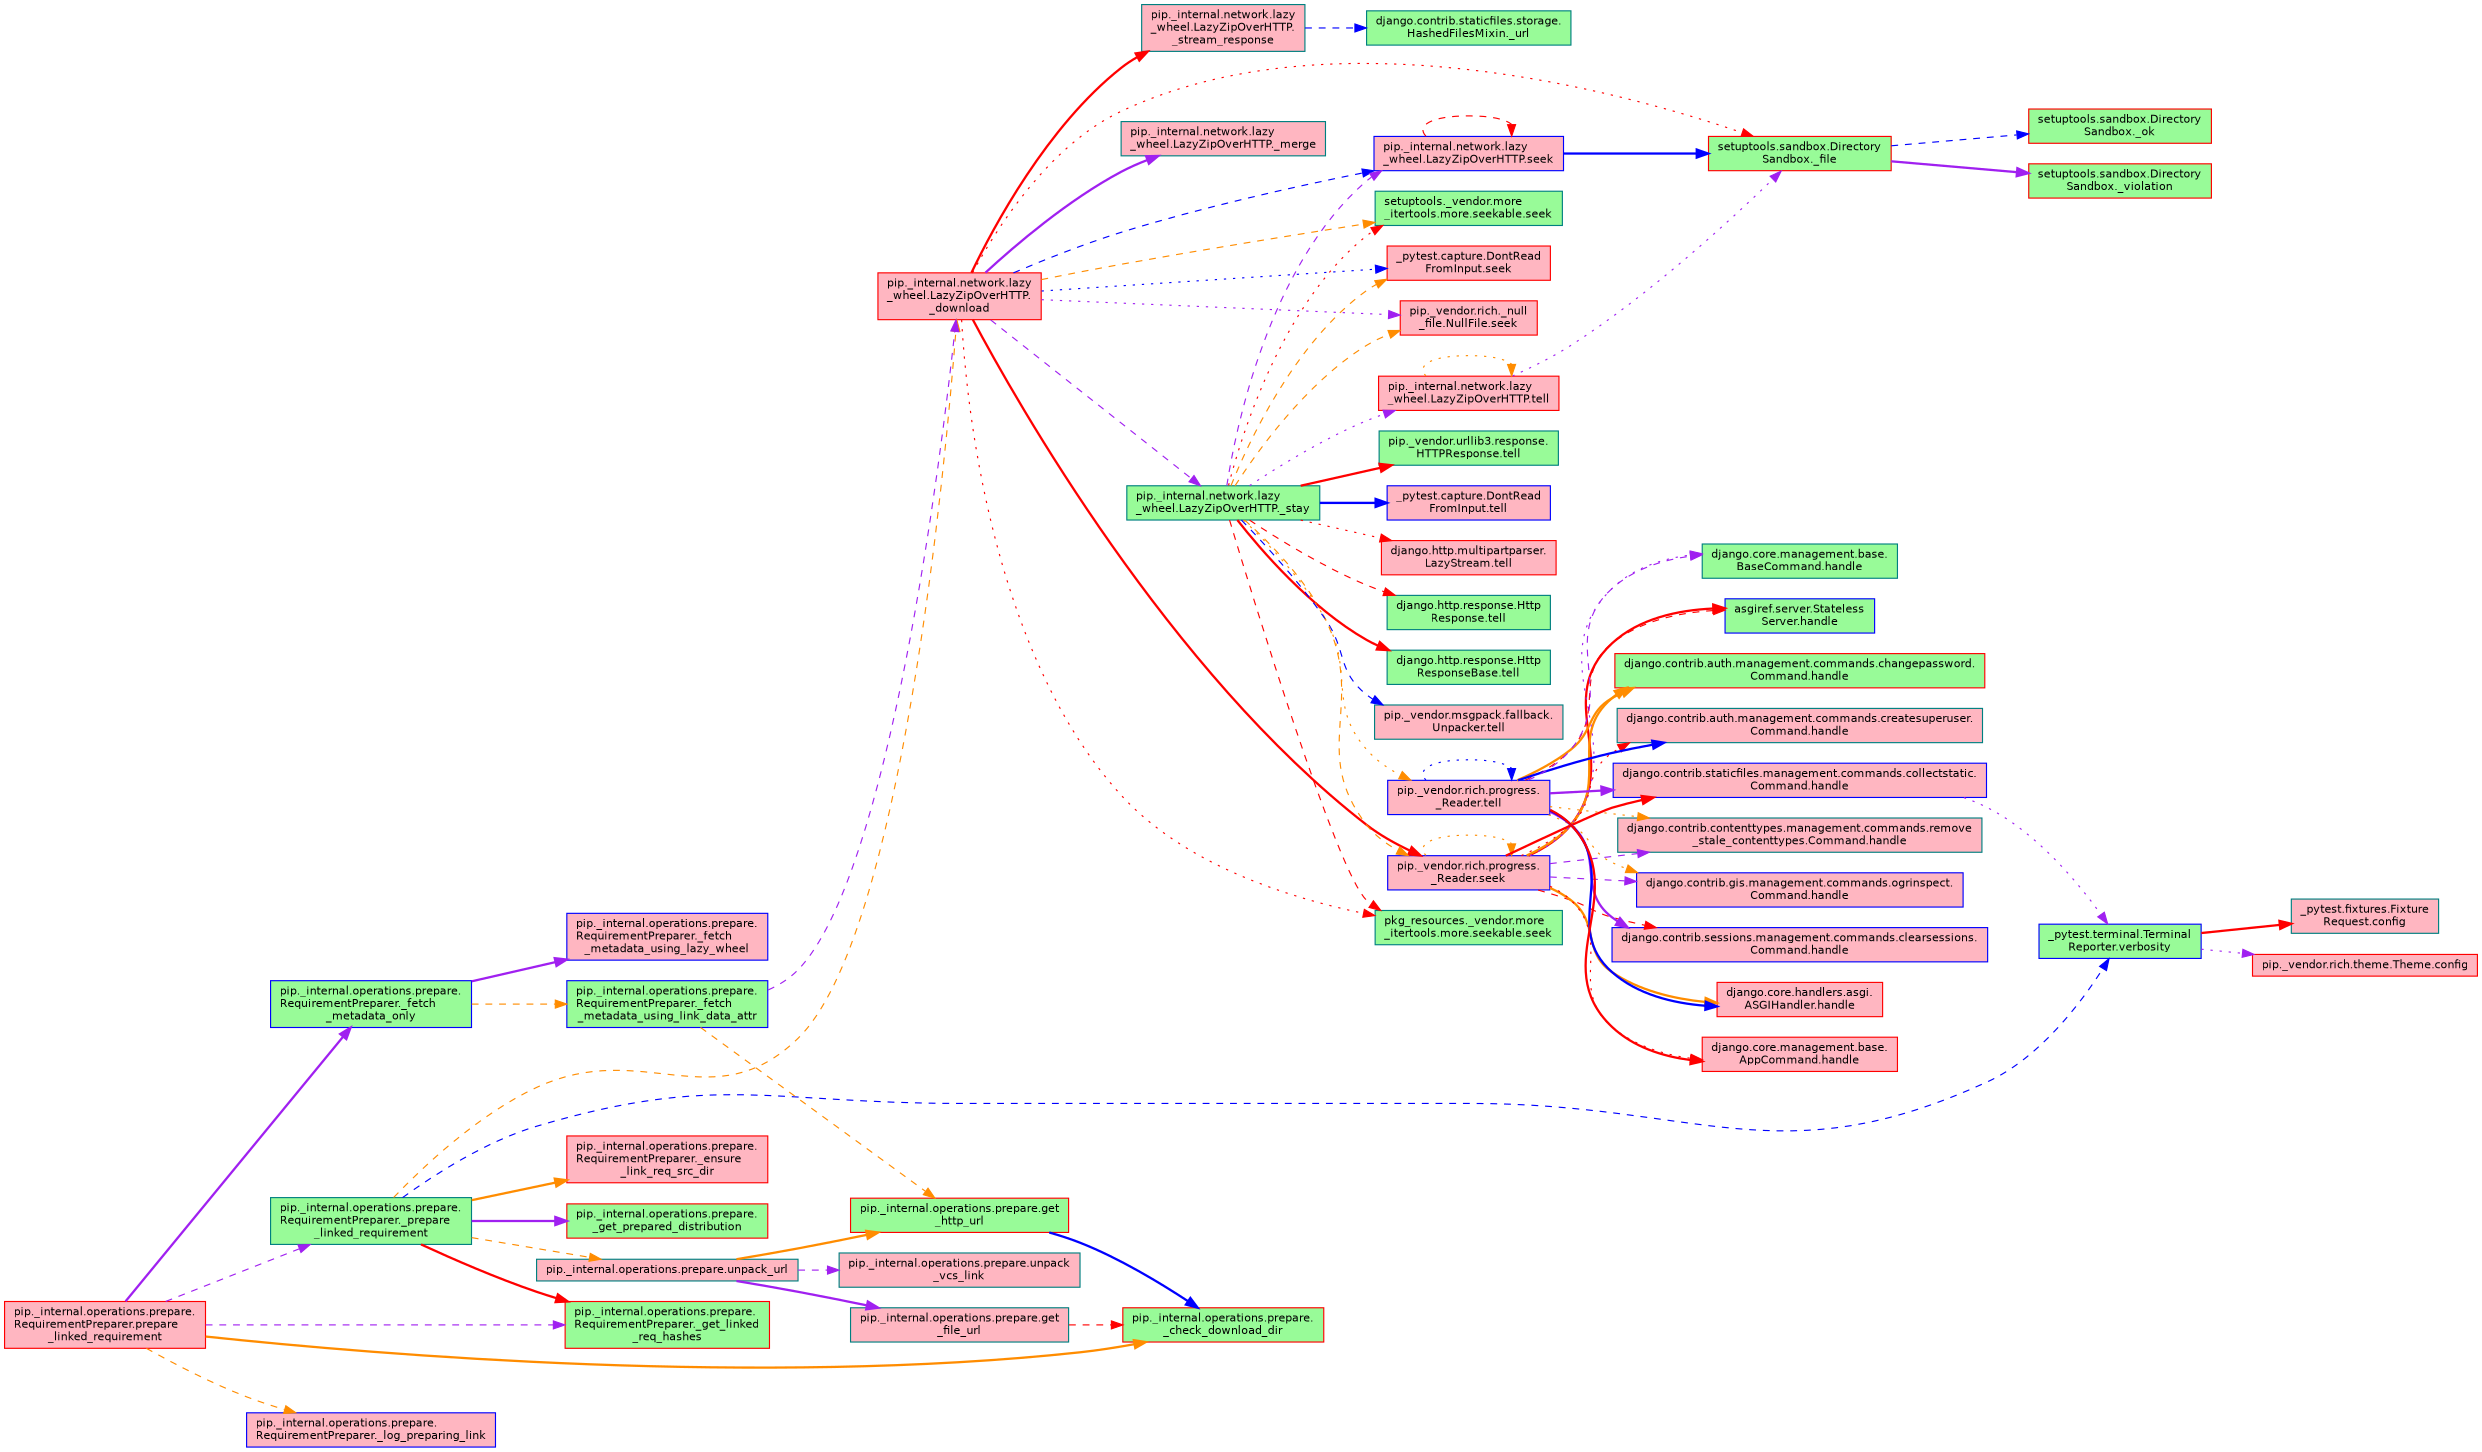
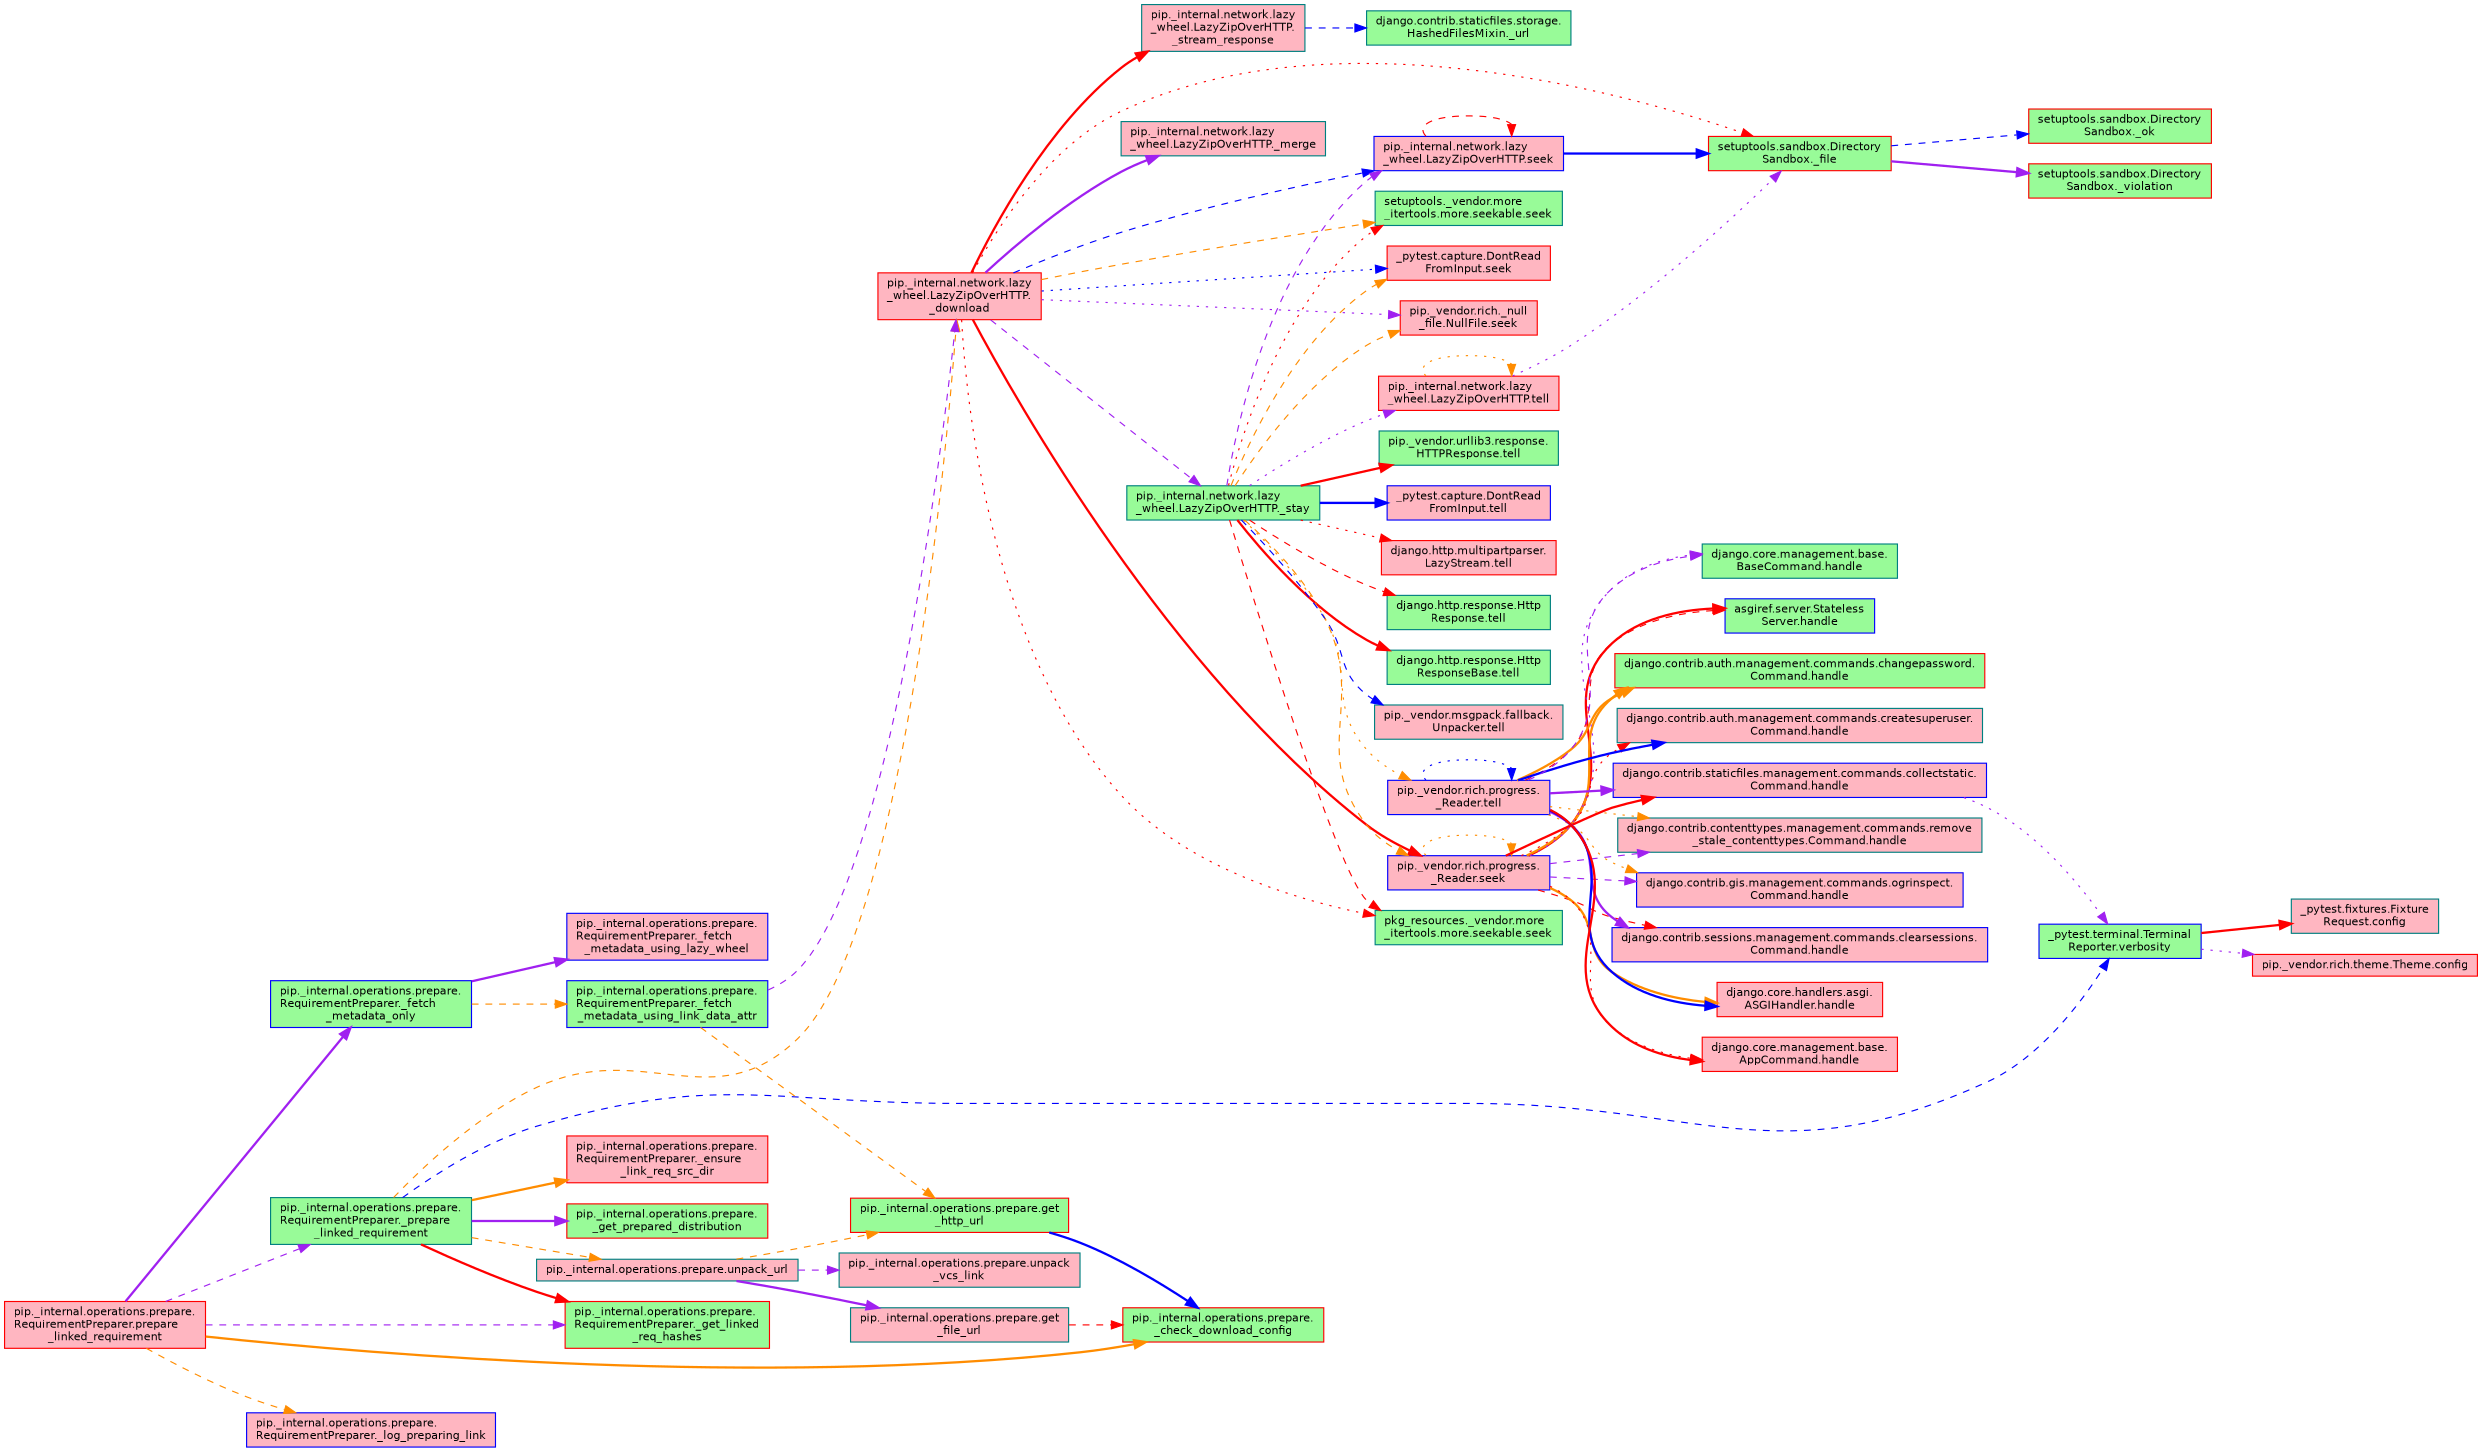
(802, 1248) -> (802, 1248)
(1223, 1325) -> (1223, 1325)
